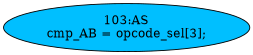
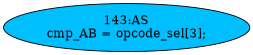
(127, 28) -> (127, 28)
